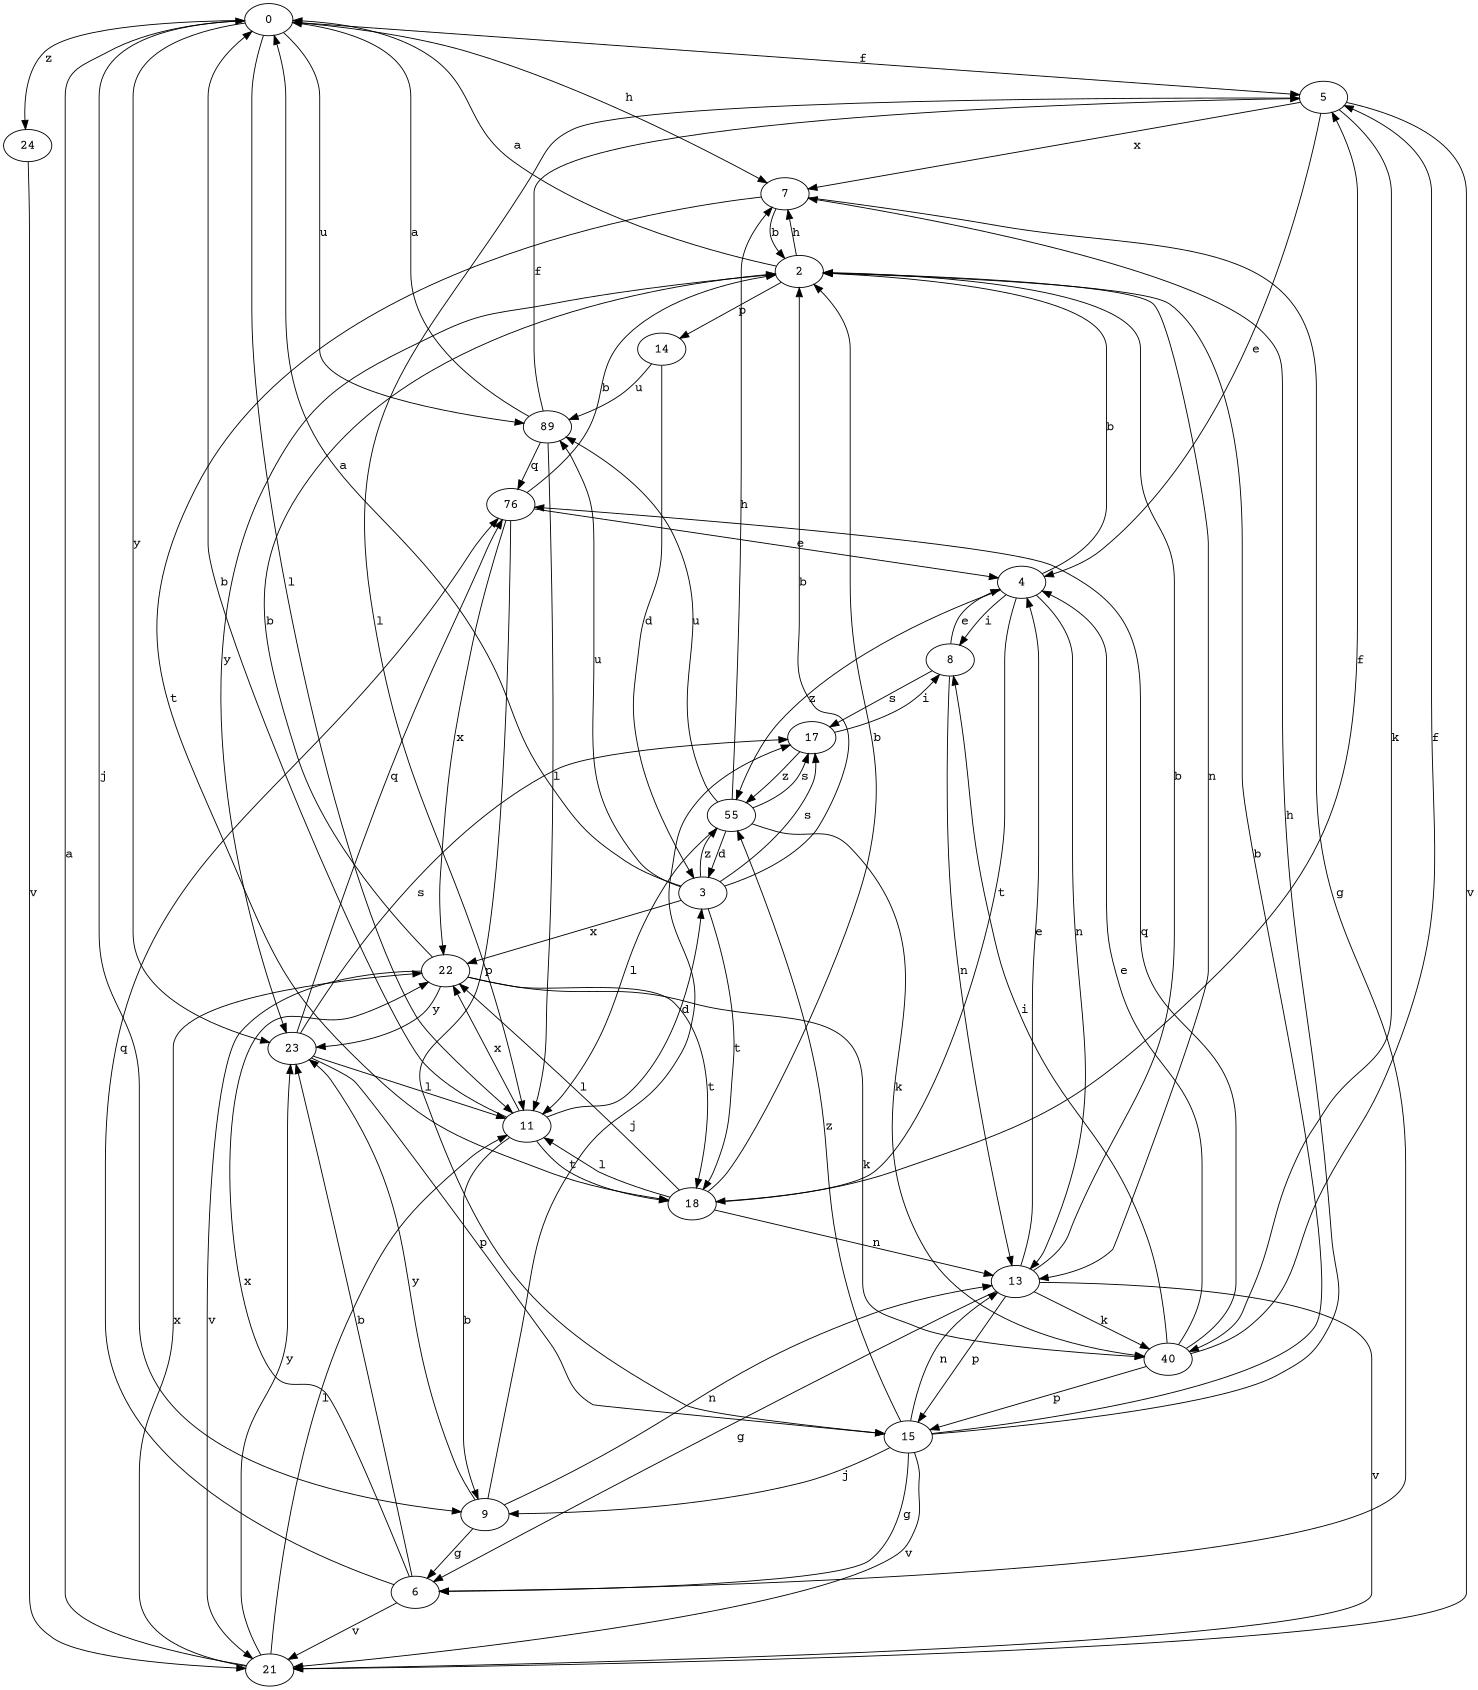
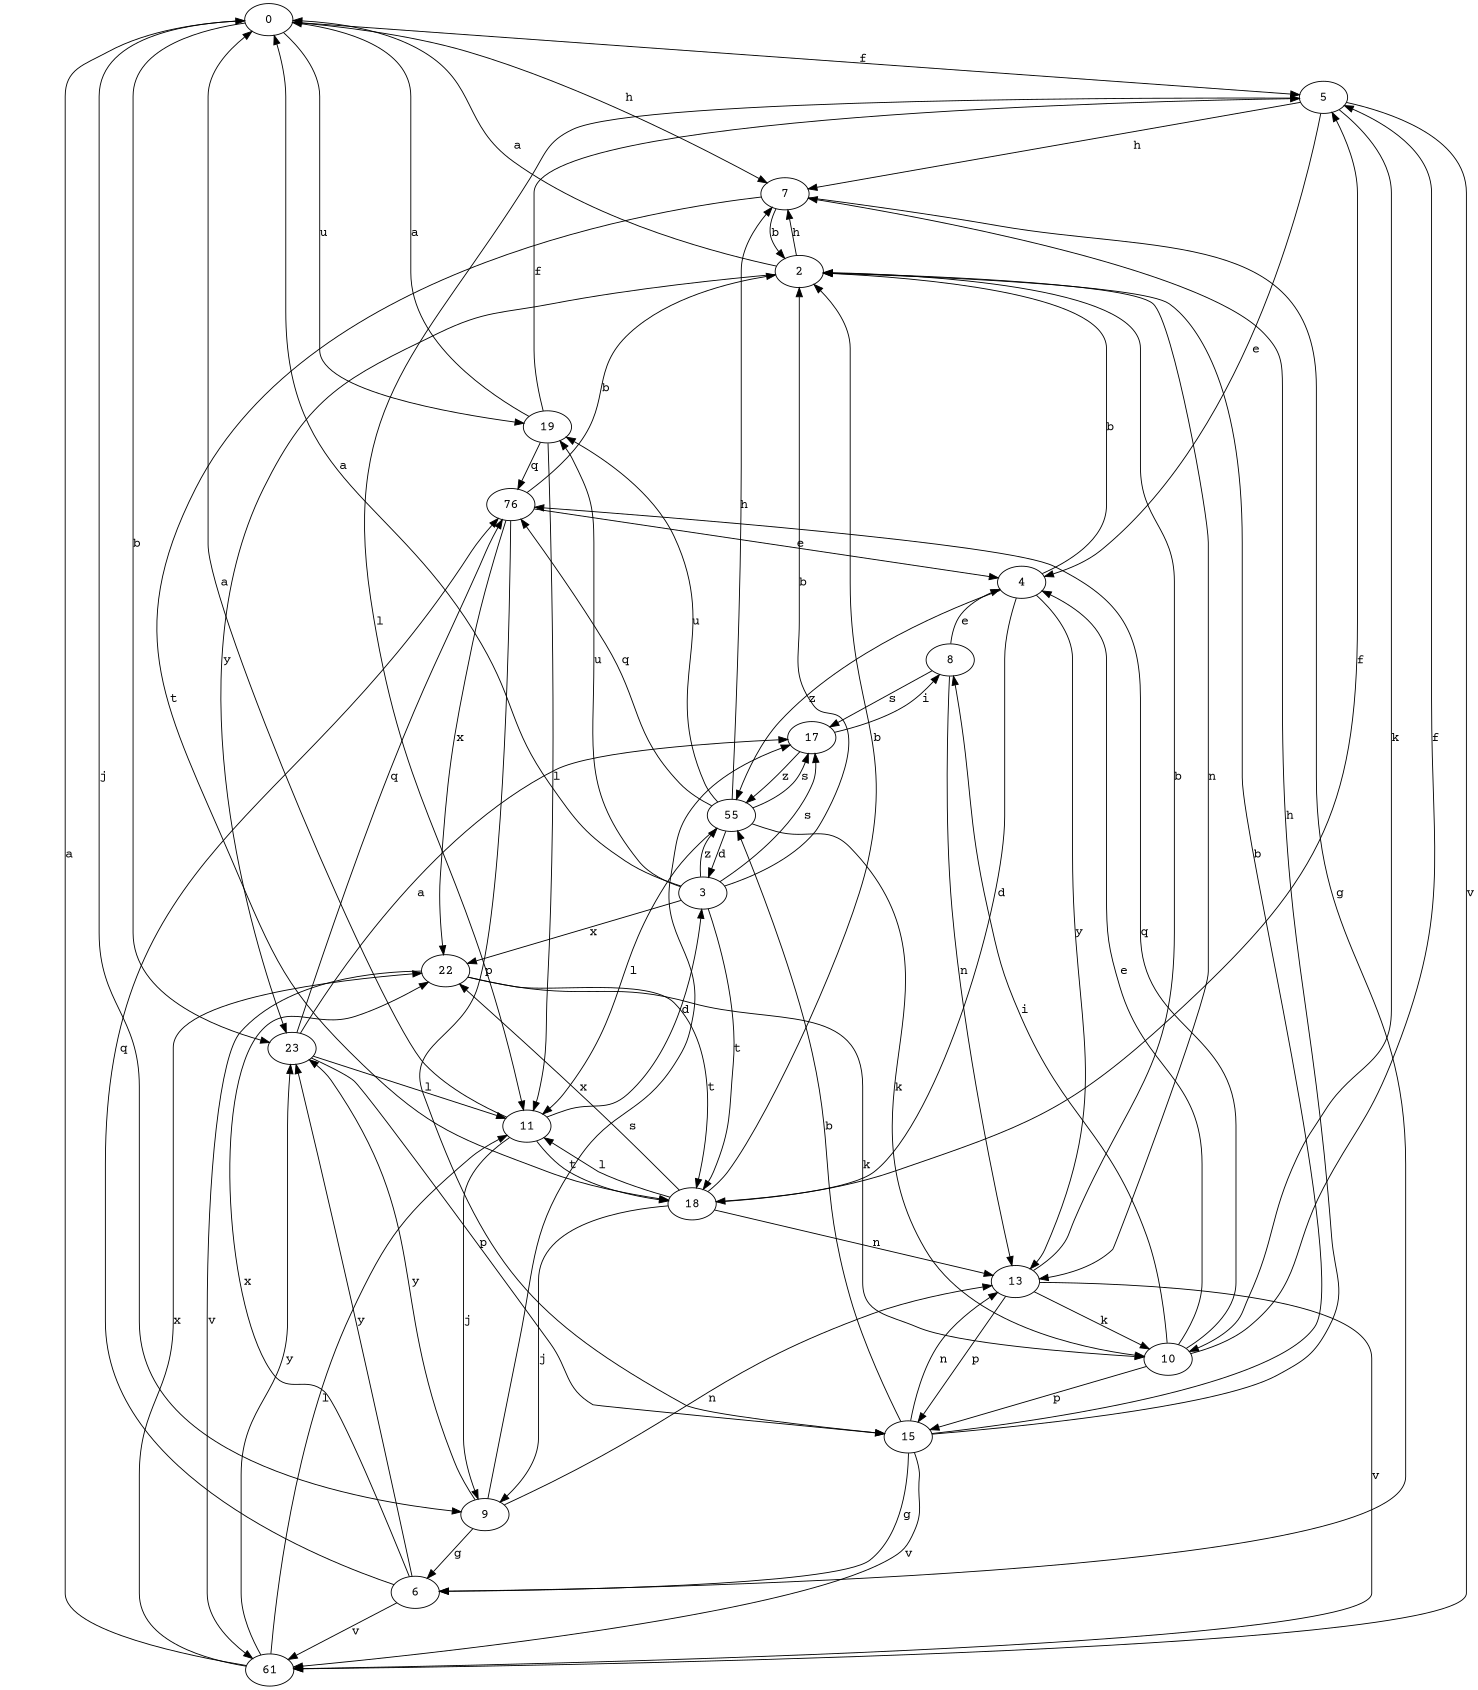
(28, 146) -> none
(1137, 146) -> (1137, 146)
(662, 349) -> none
(547, 427) -> (547, 427)
(304, 487) -> none
(137, 543) -> (137, 543)
(225, 582) -> (225, 582)
(288, 598) -> none
(984, 615) -> none
none -> (619, 669)
(421, 893) -> (421, 893)
(1002, 893) -> (1002, 893)
(1079, 932) -> (1079, 932)
(1035, 936) -> none
(392, 1032) -> none
(488, 1052) -> none
(584, 1087) -> (584, 1087)
(633, 1126) -> (633, 1126)
(829, 1126) -> (829, 1126)
(361, 1320) -> (361, 1320)
(468, 1320) -> (468, 1320)
(1168, 1359) -> (1168, 1359)
(717, 1432) -> none
(708, 1500) -> (539, 1312)
(270, 1670) -> (270, 1670)
